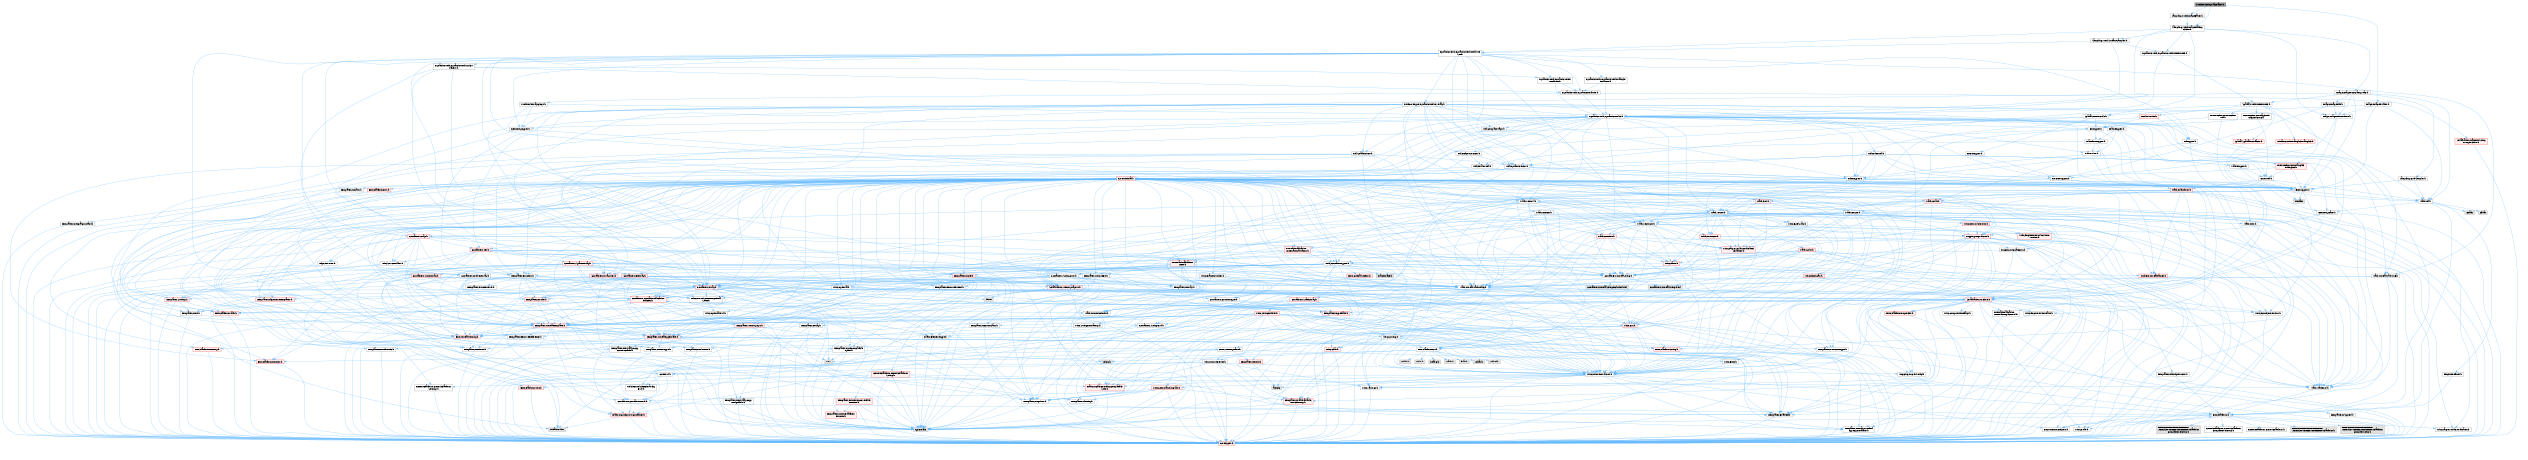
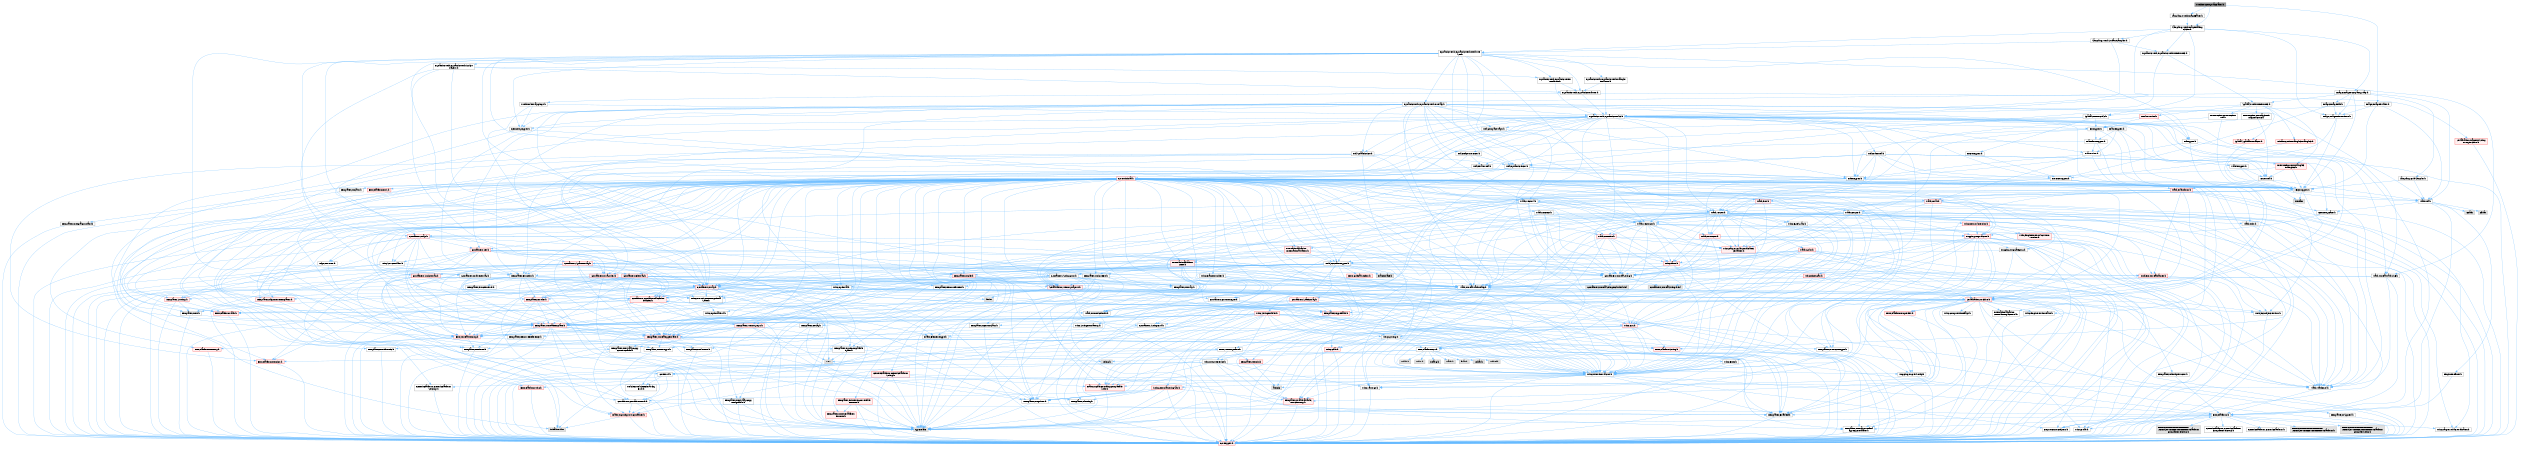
(1424, 104) -> (1424, 104)
(1675, 182) -> (1618, 271)
(1719, 418) -> (2052, 422)
(29, 427) -> (2504, 432)
